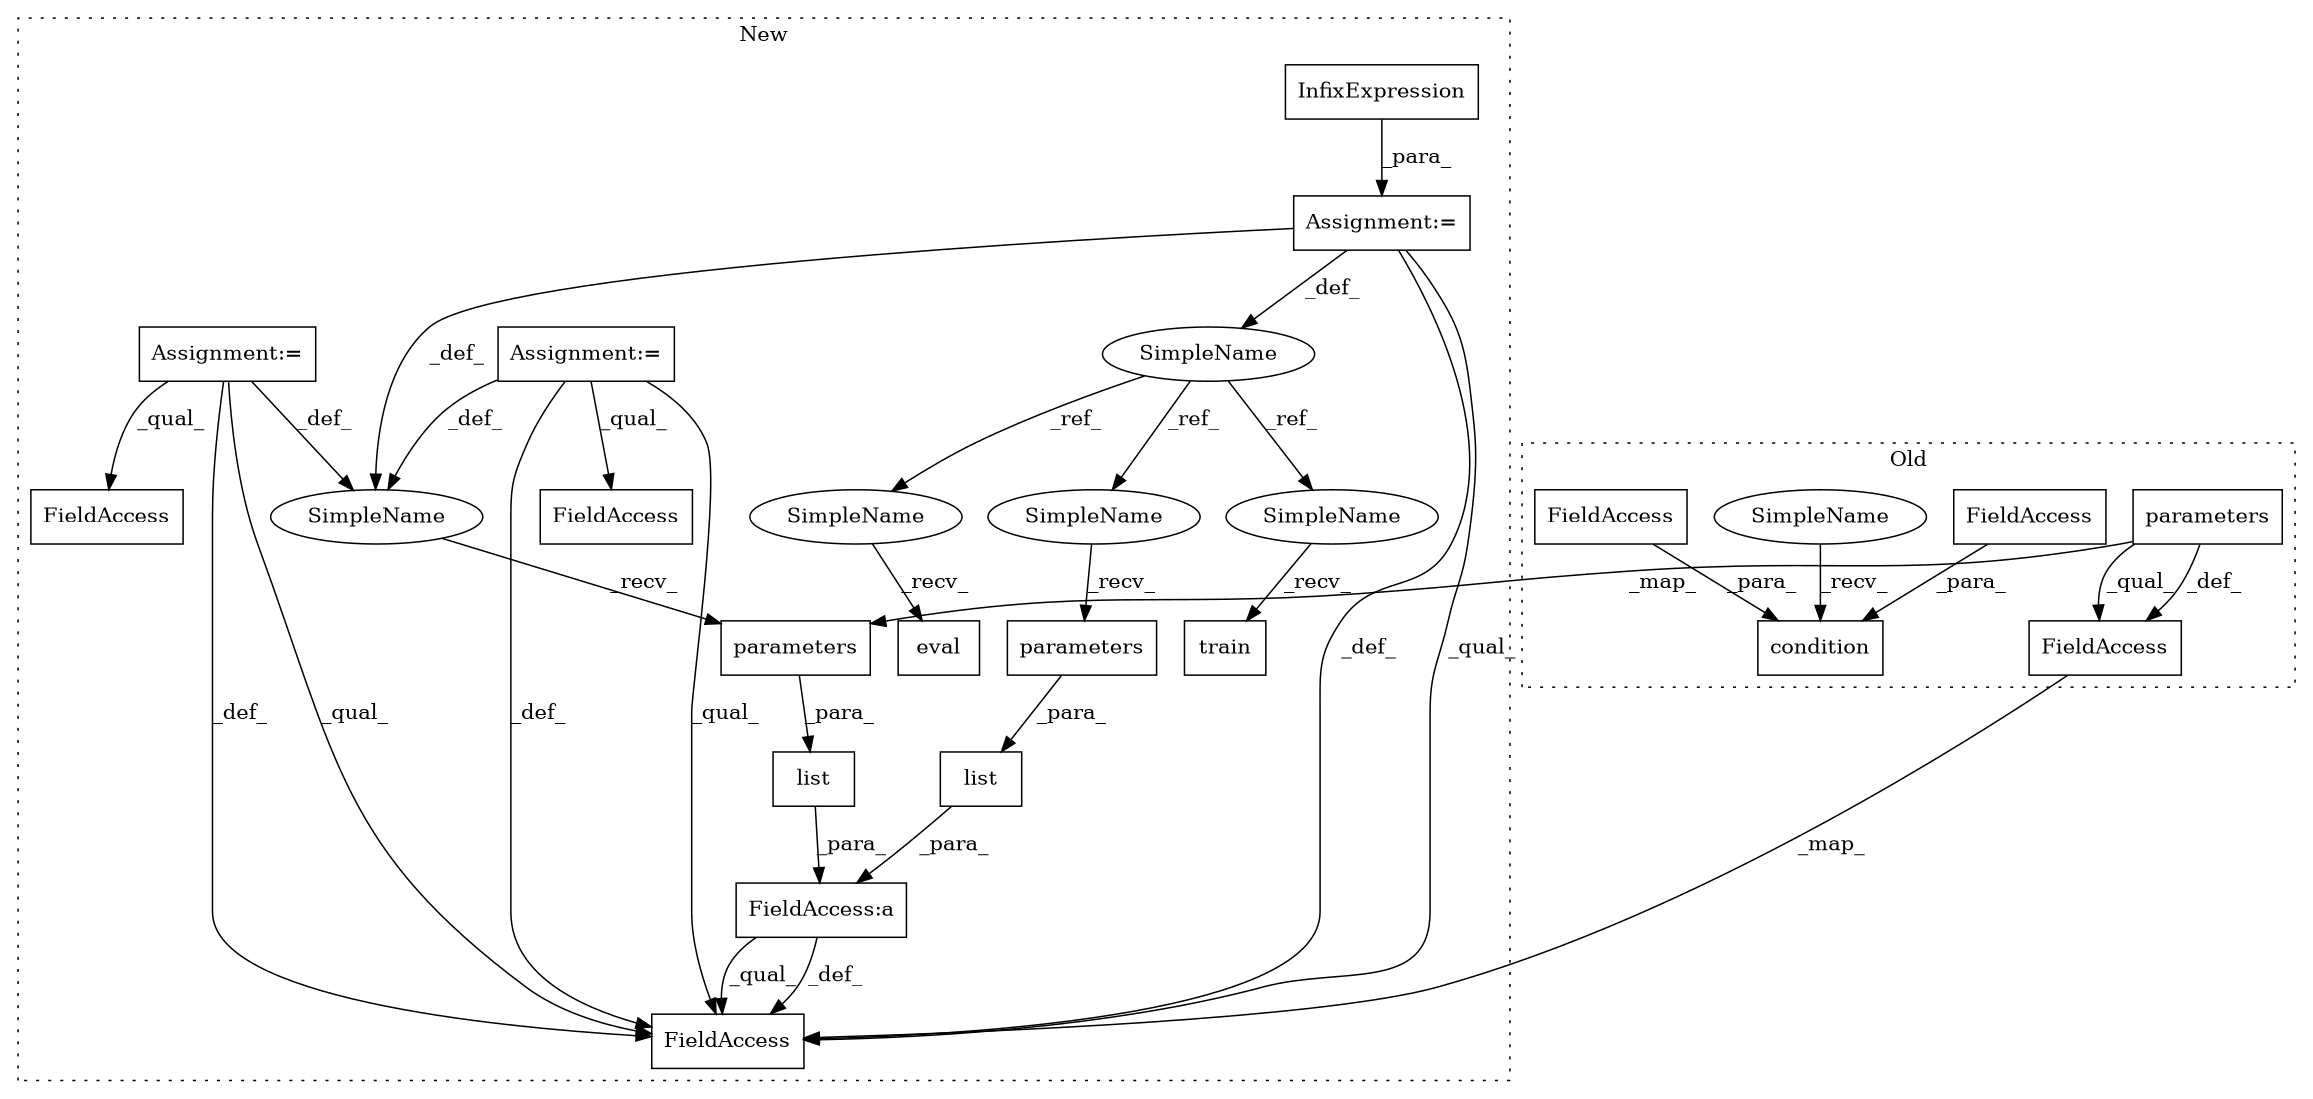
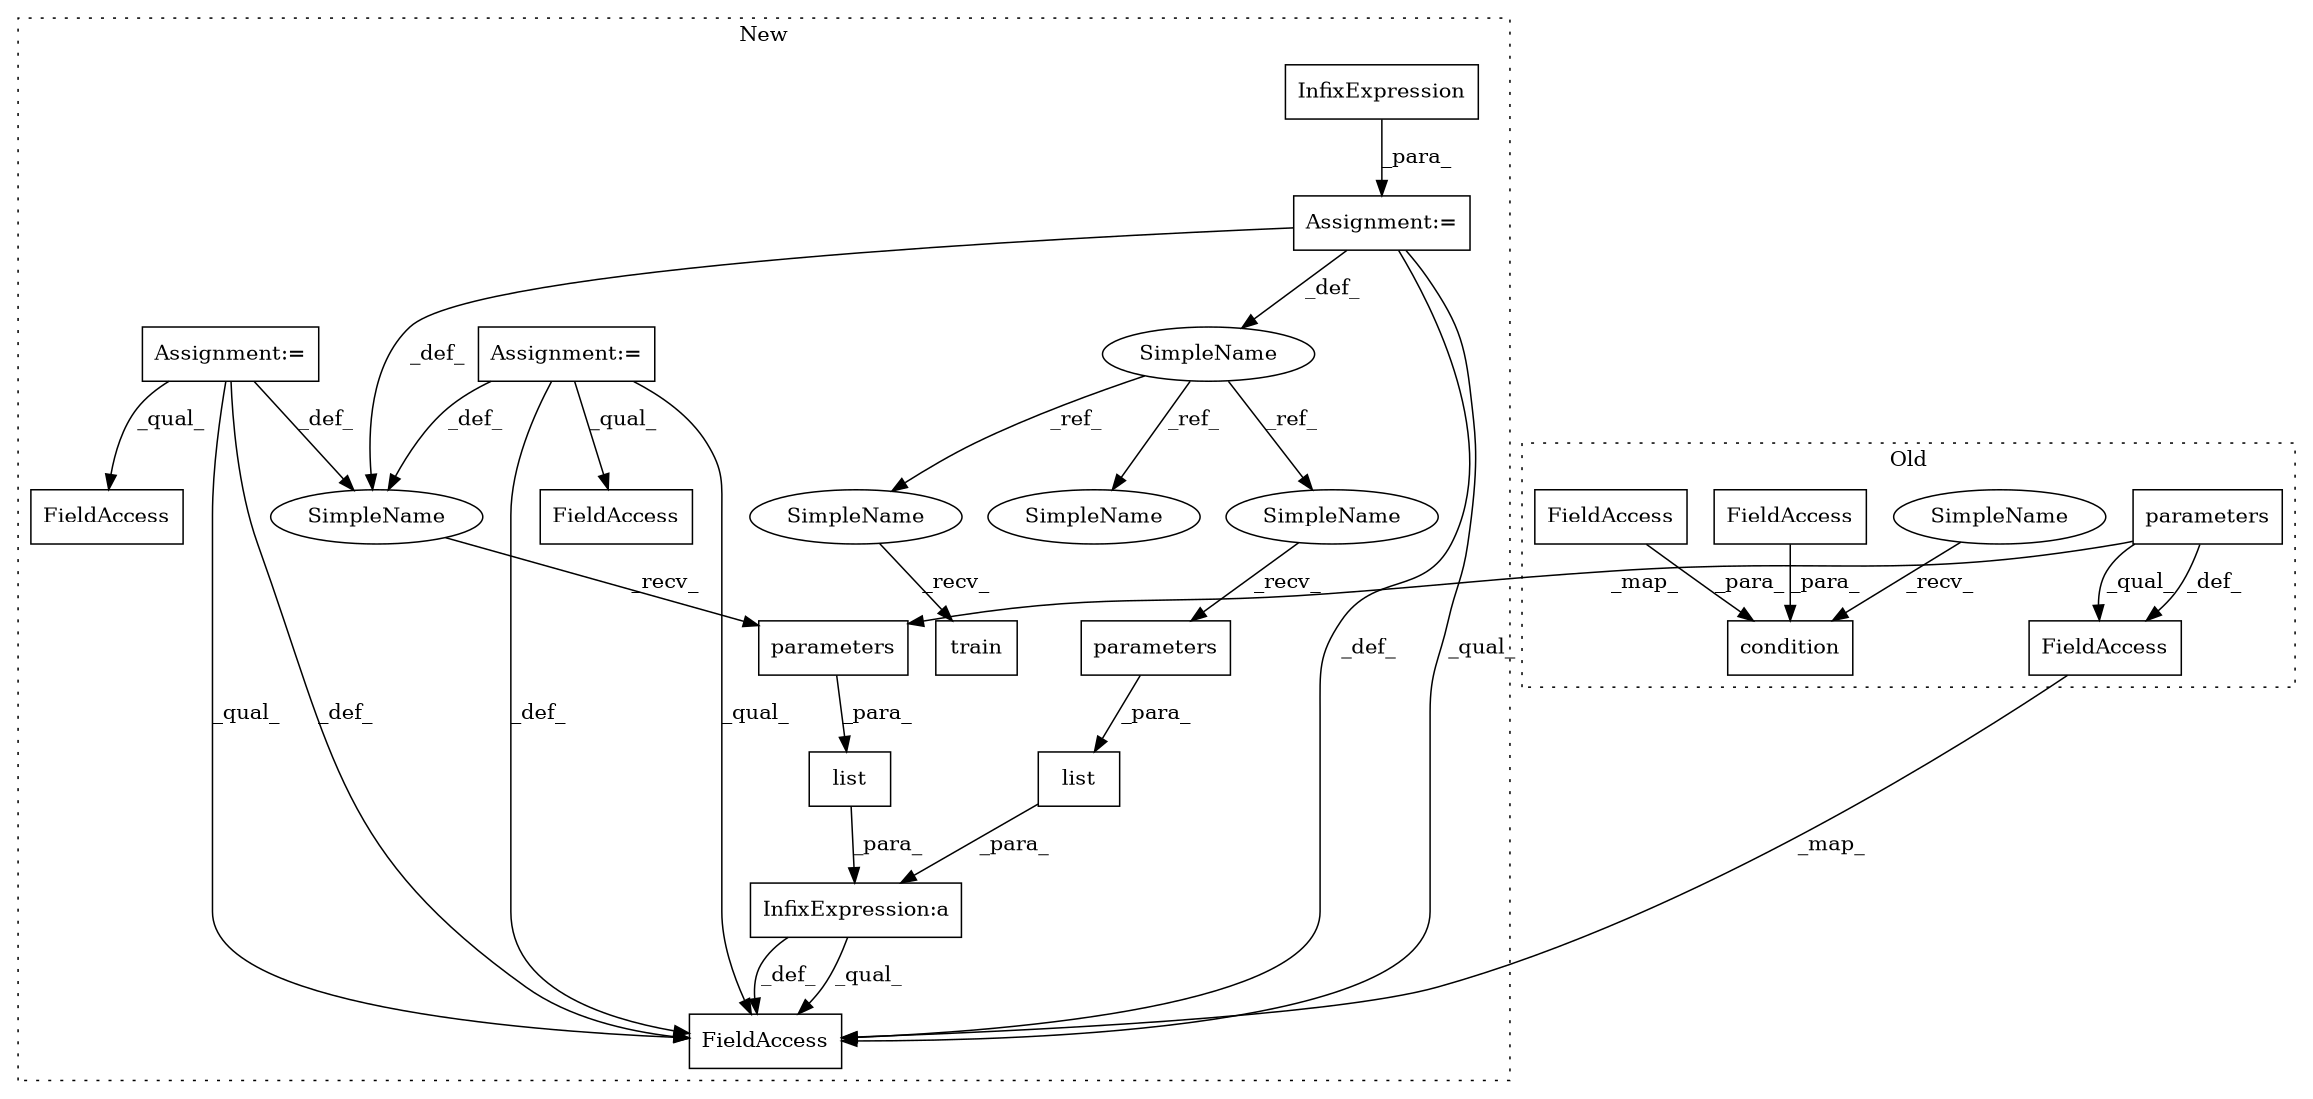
(939, 648) -> none
(821, 910) -> (856, 910)
